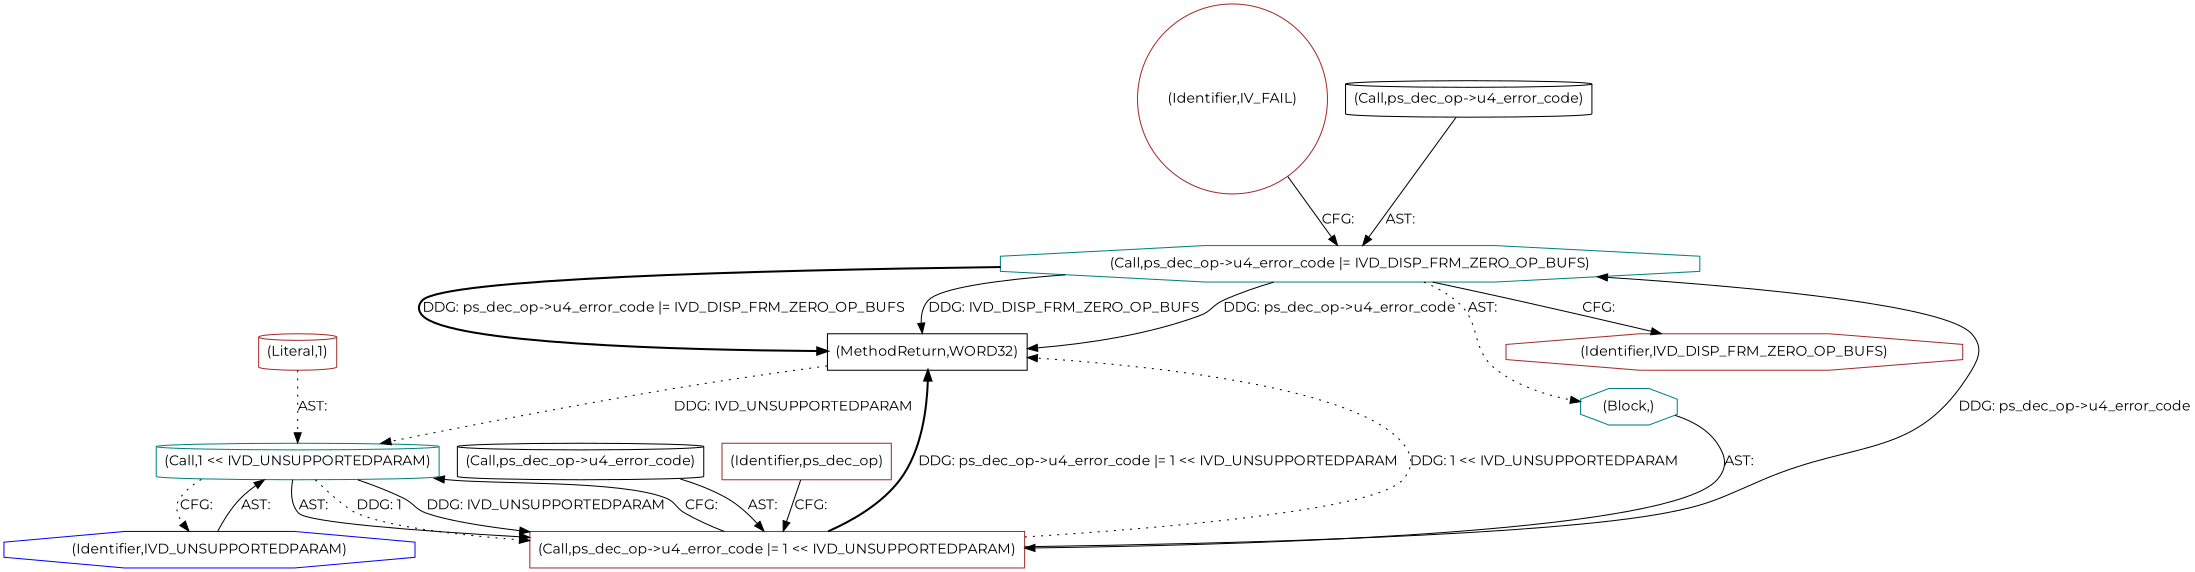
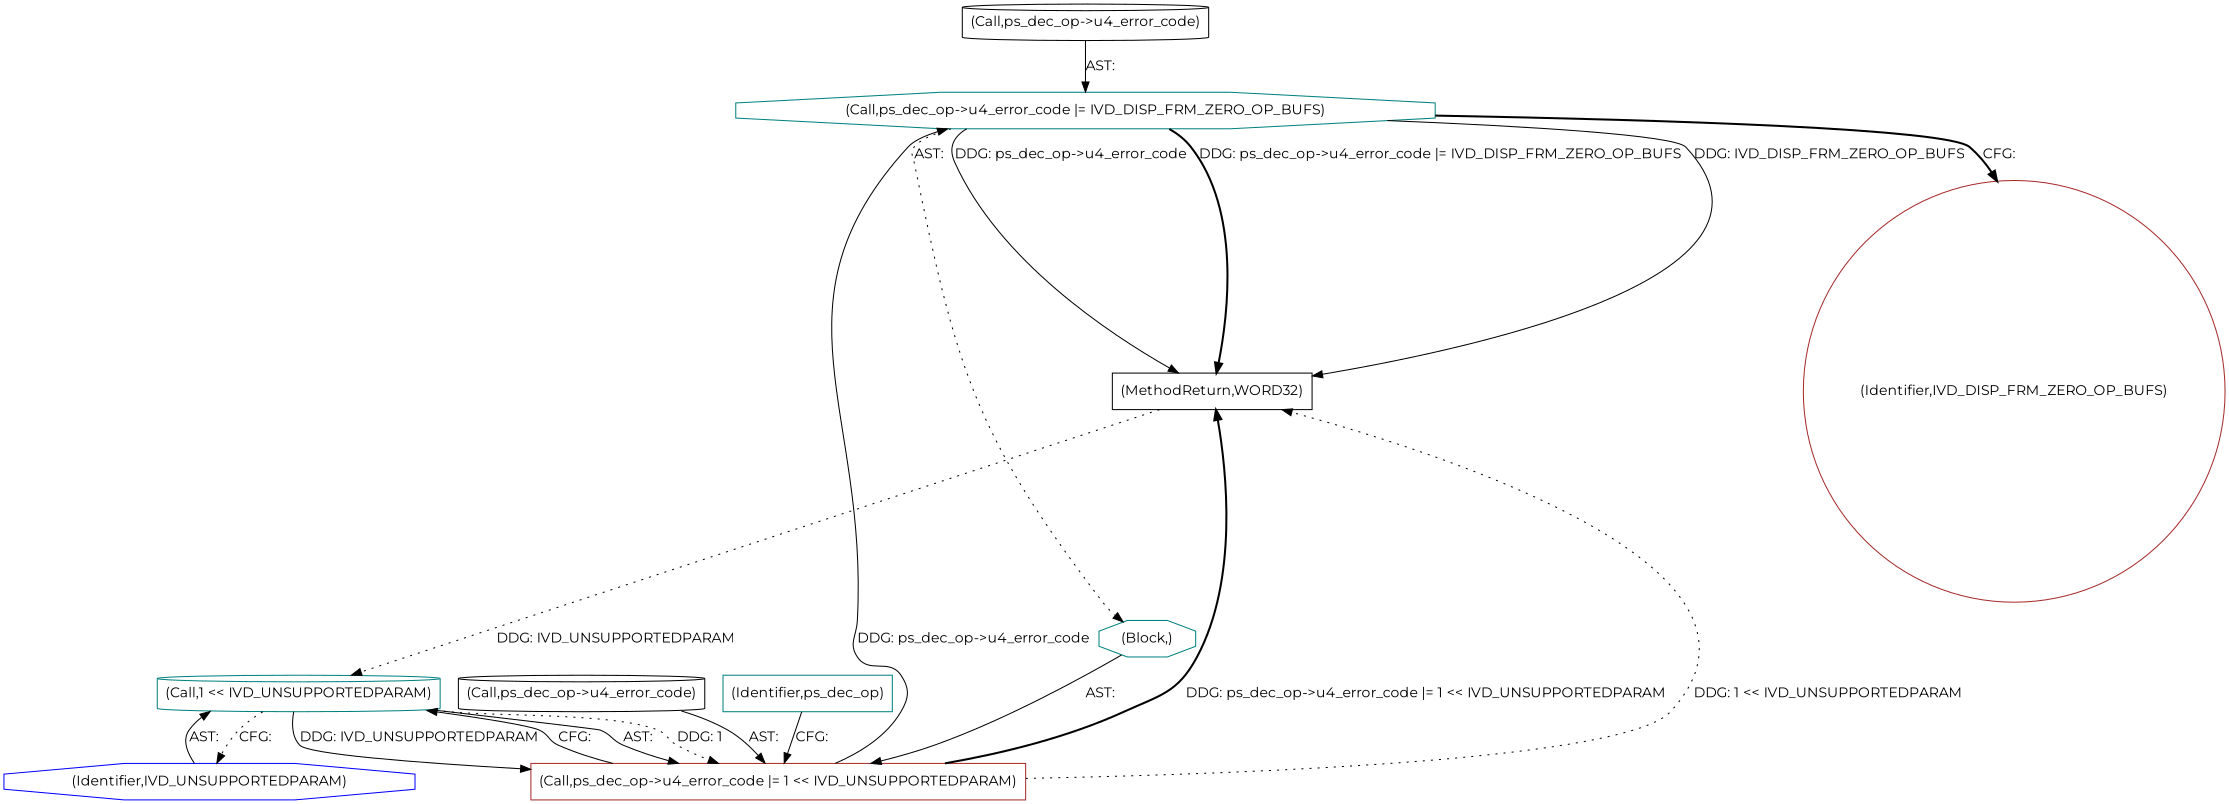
(1232, 99) -> none
(1542, 306) -> (1720, 123)
(298, 352) -> none
(1734, 352) -> (2014, 391)
(807, 462) -> (808, 693)
